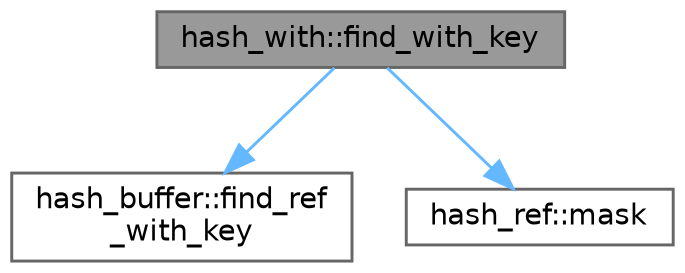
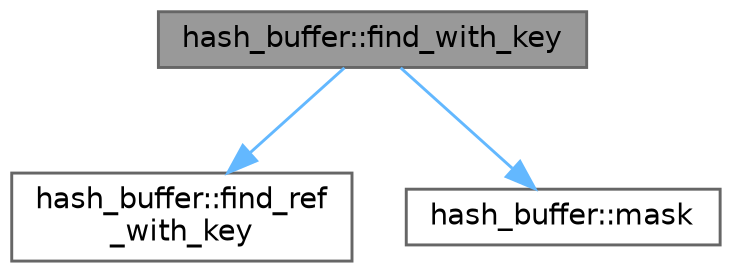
(361, 40) -> (373, 40)
(540, 217) -> (563, 217)
